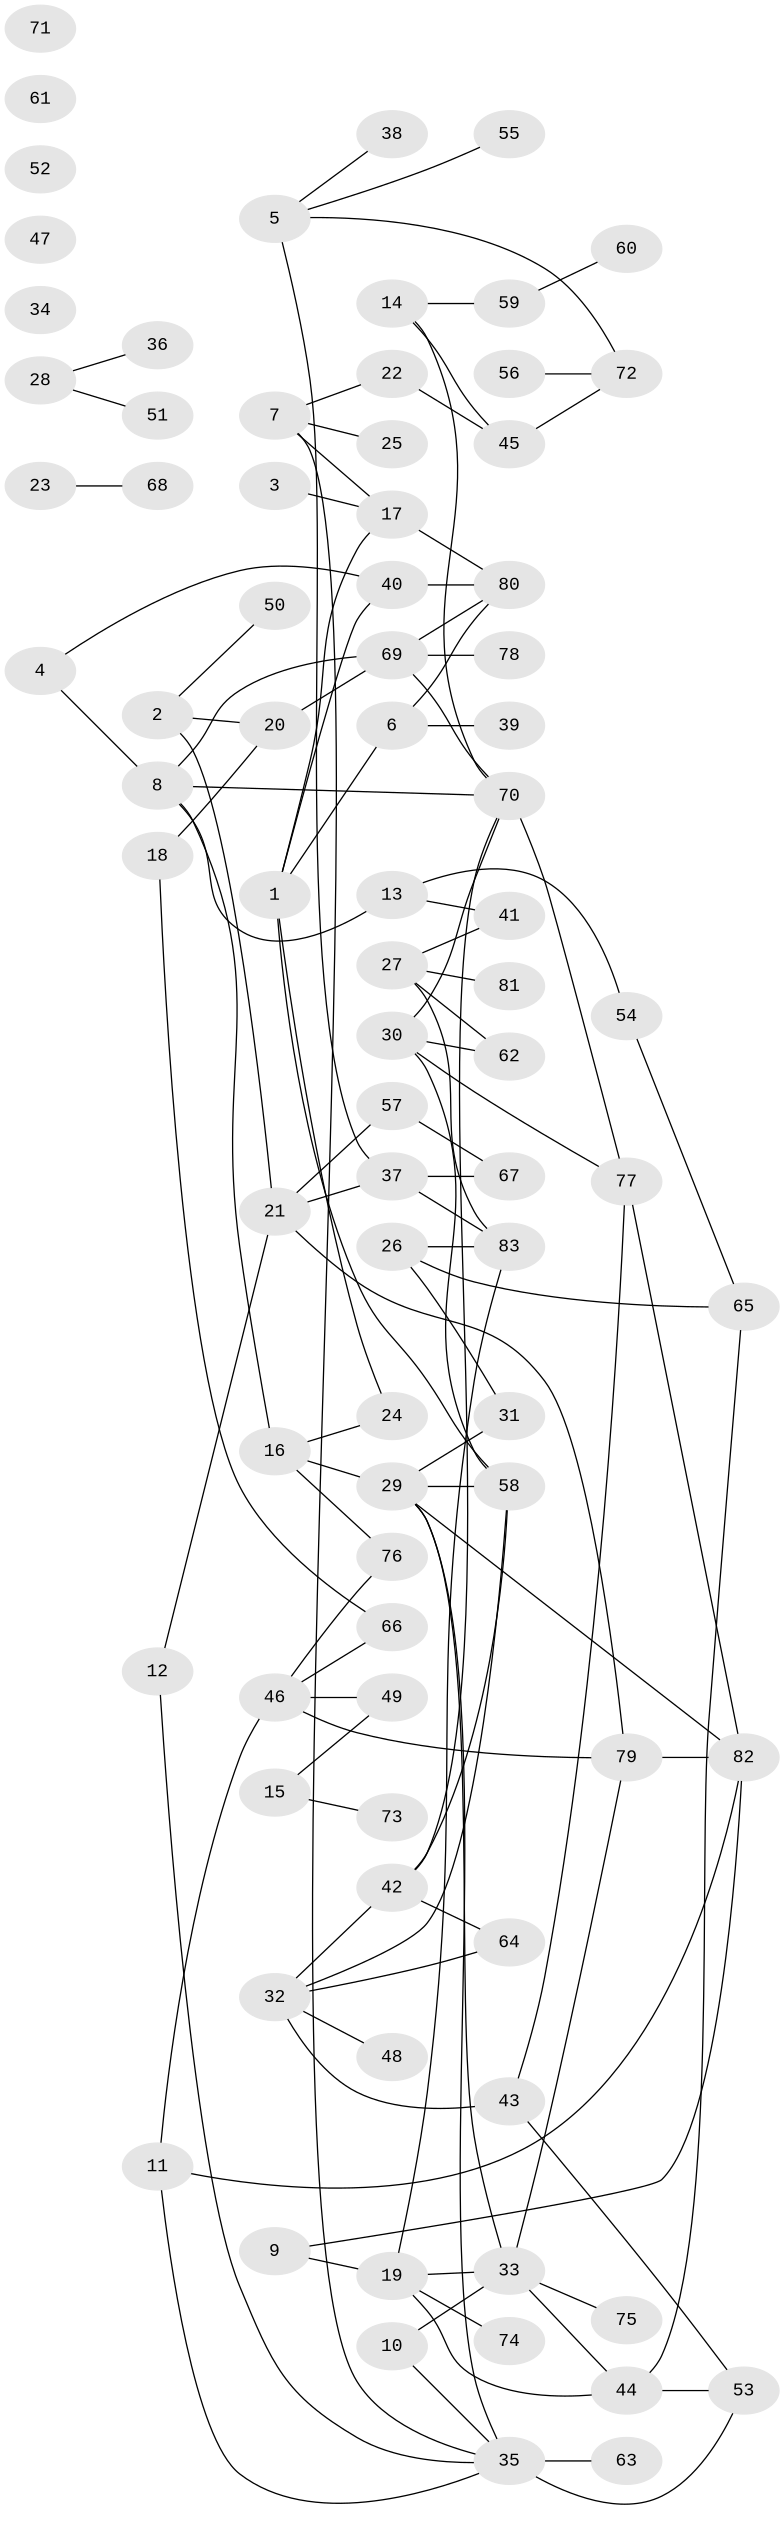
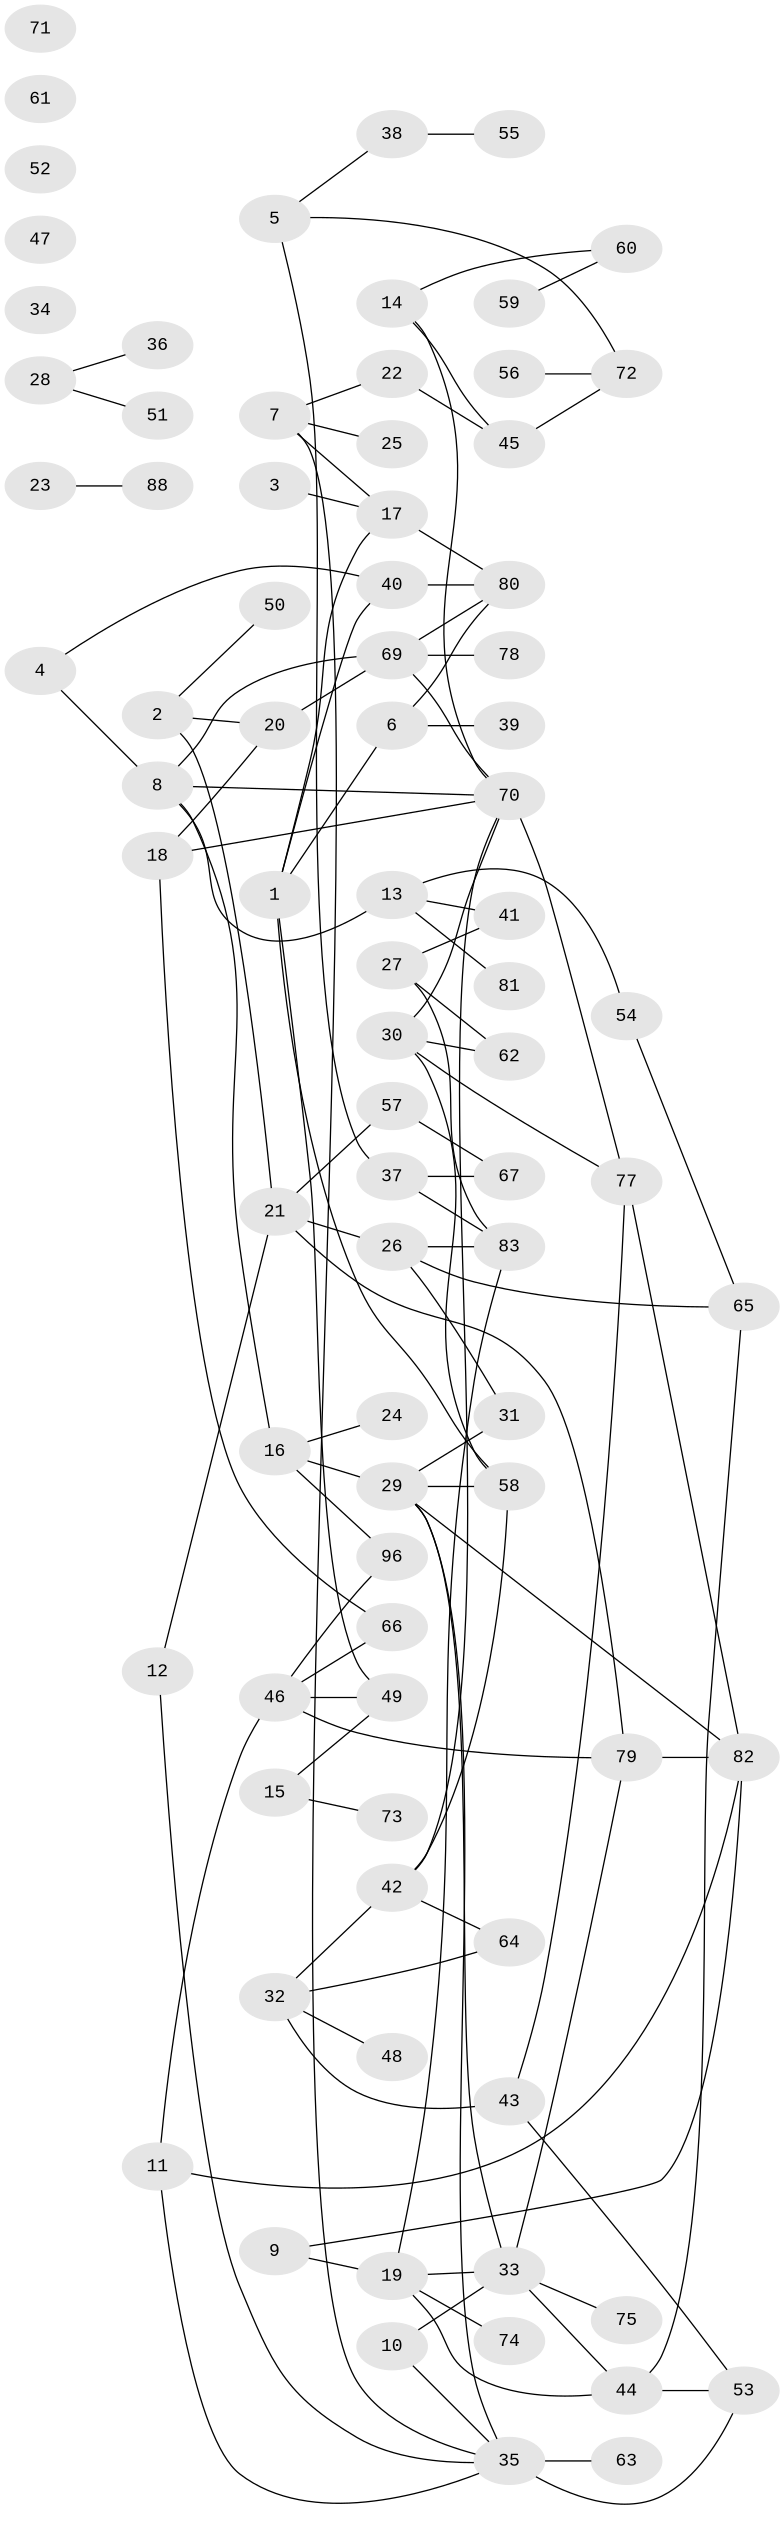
(395, 181) -> (451, 134)
(451, 304) -> (504, 262)
(158, 486) -> (158, 486)
none -> (348, 824)
(451, 976) -> (444, 935)
(319, 1159) -> (317, 1302)
(338, 1193) -> (347, 1233)
(392, 1557) -> (392, 1557)
(472, 1788) -> none
